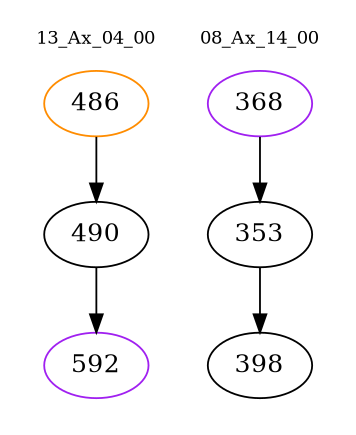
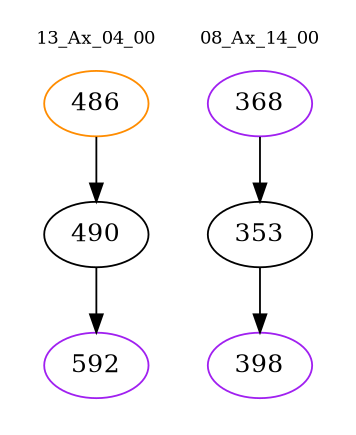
(260, 365) -> (260, 365)
